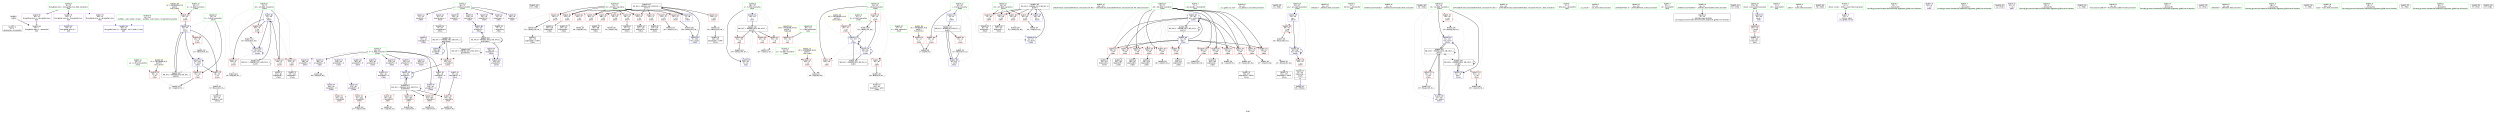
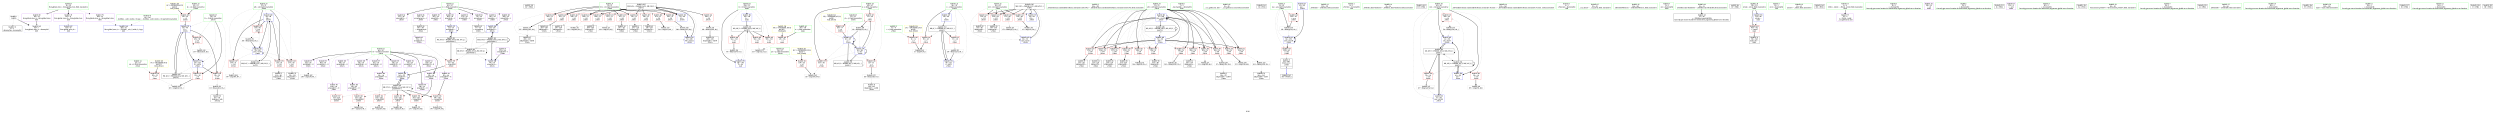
(1295, 11) -> (1285, 18)
none -> (450, 17)
